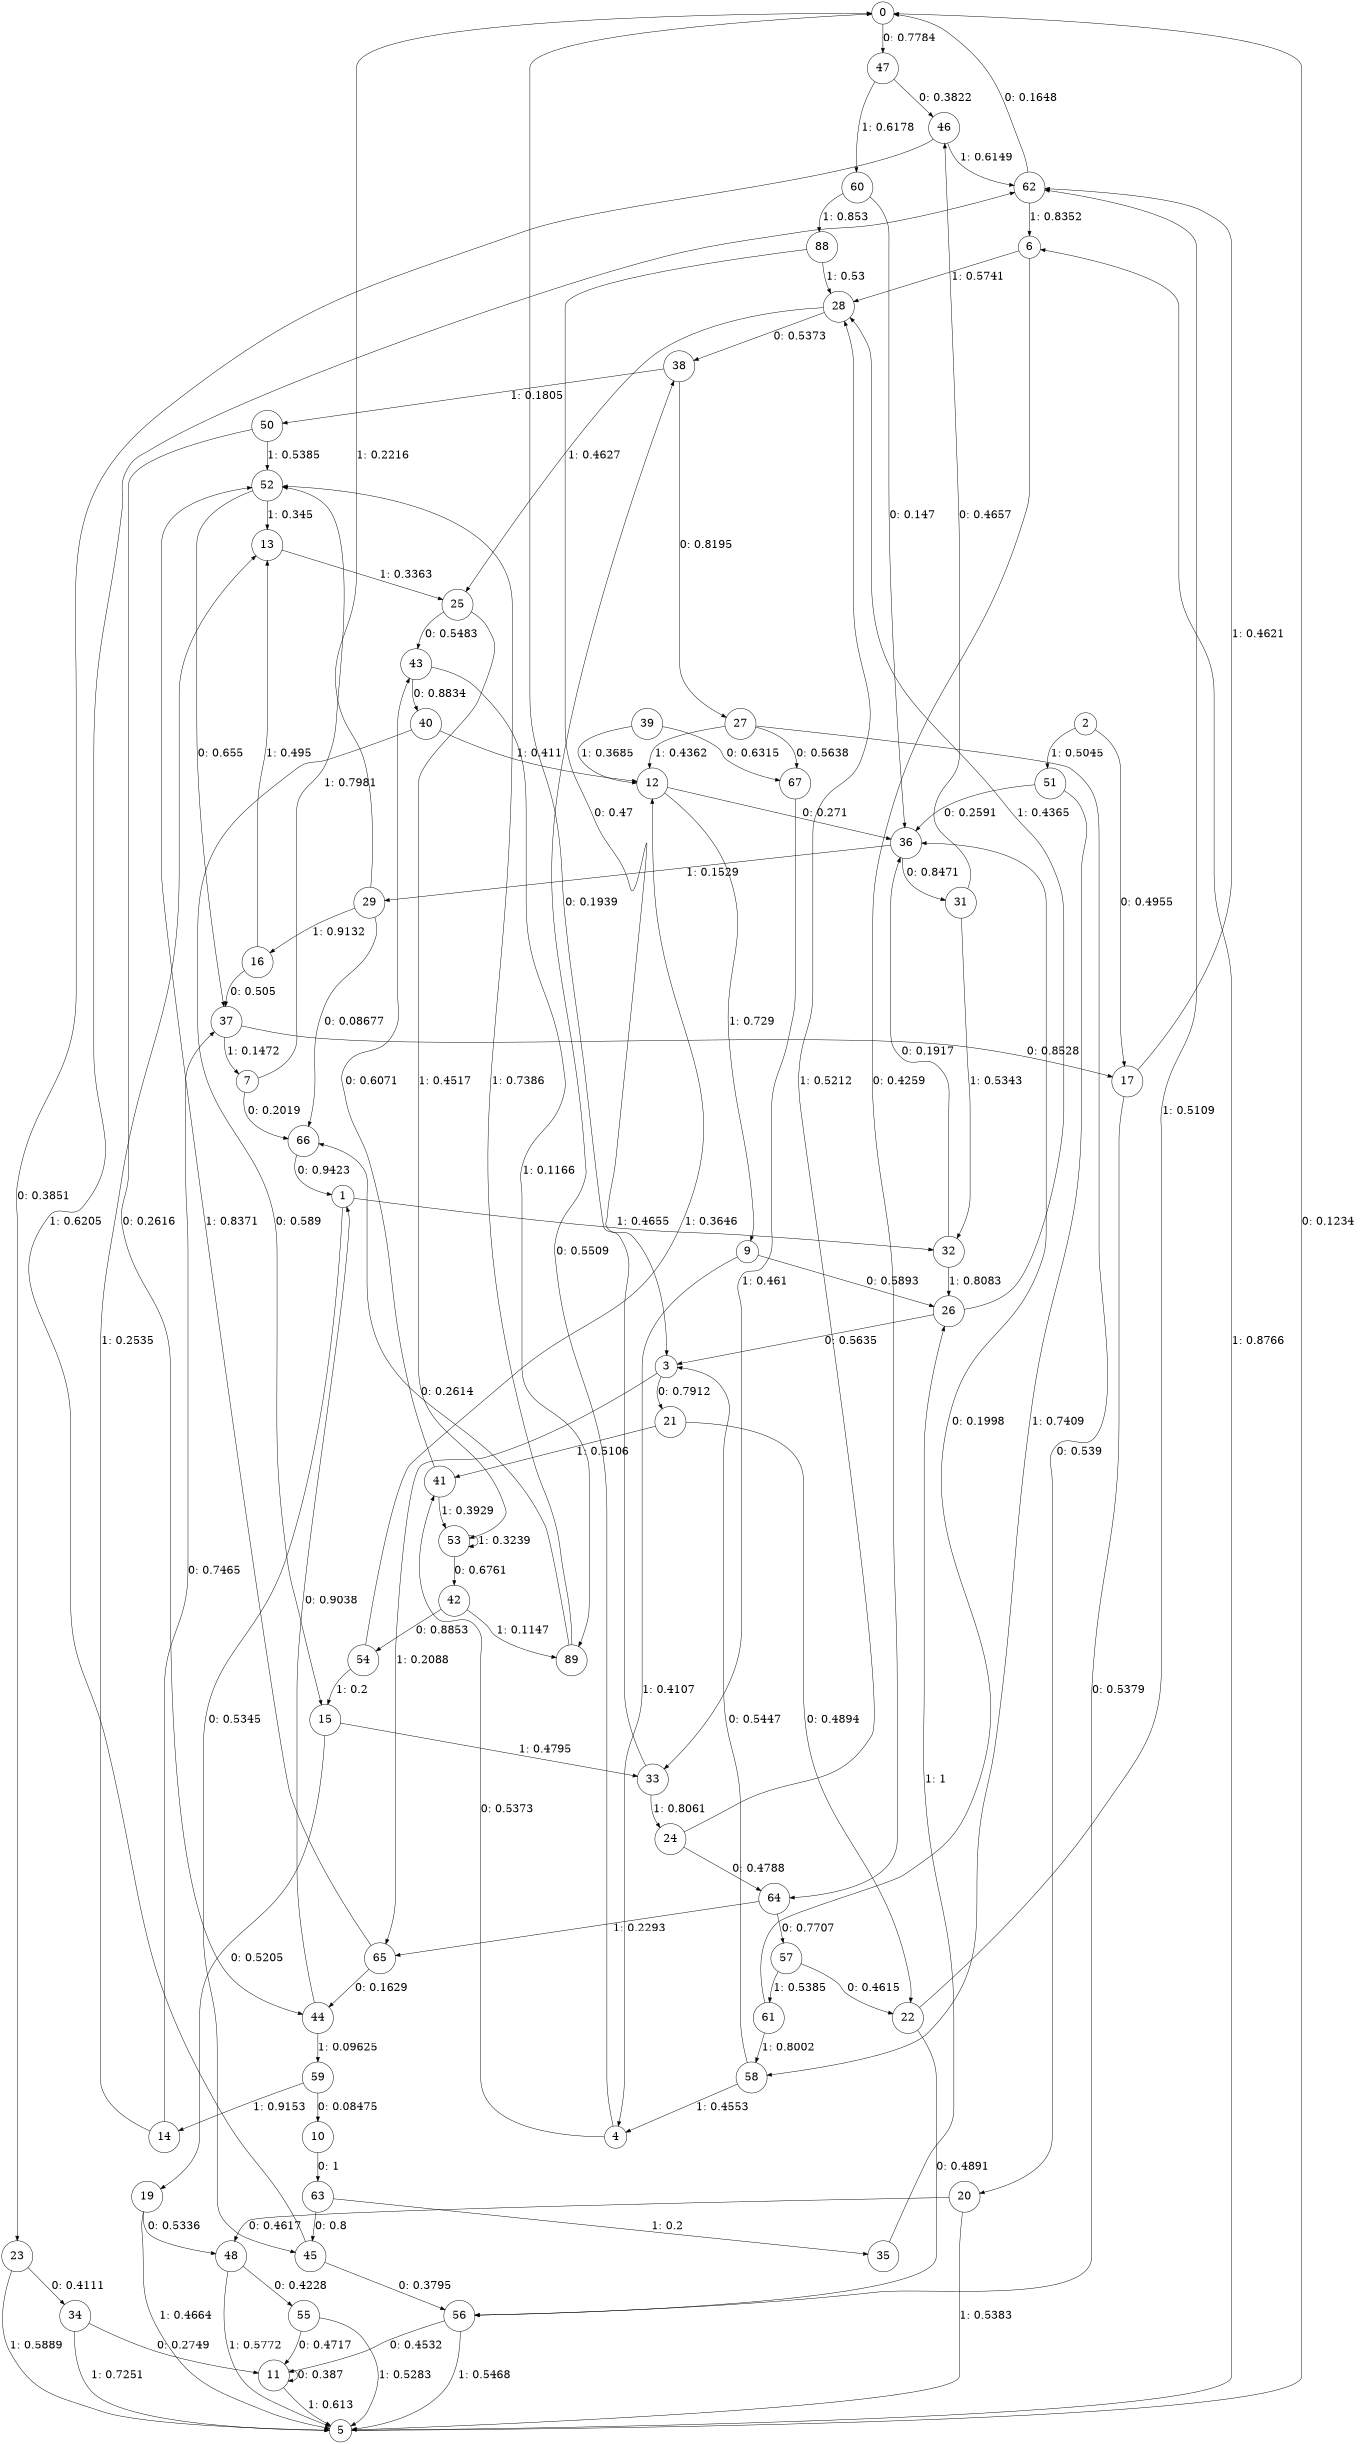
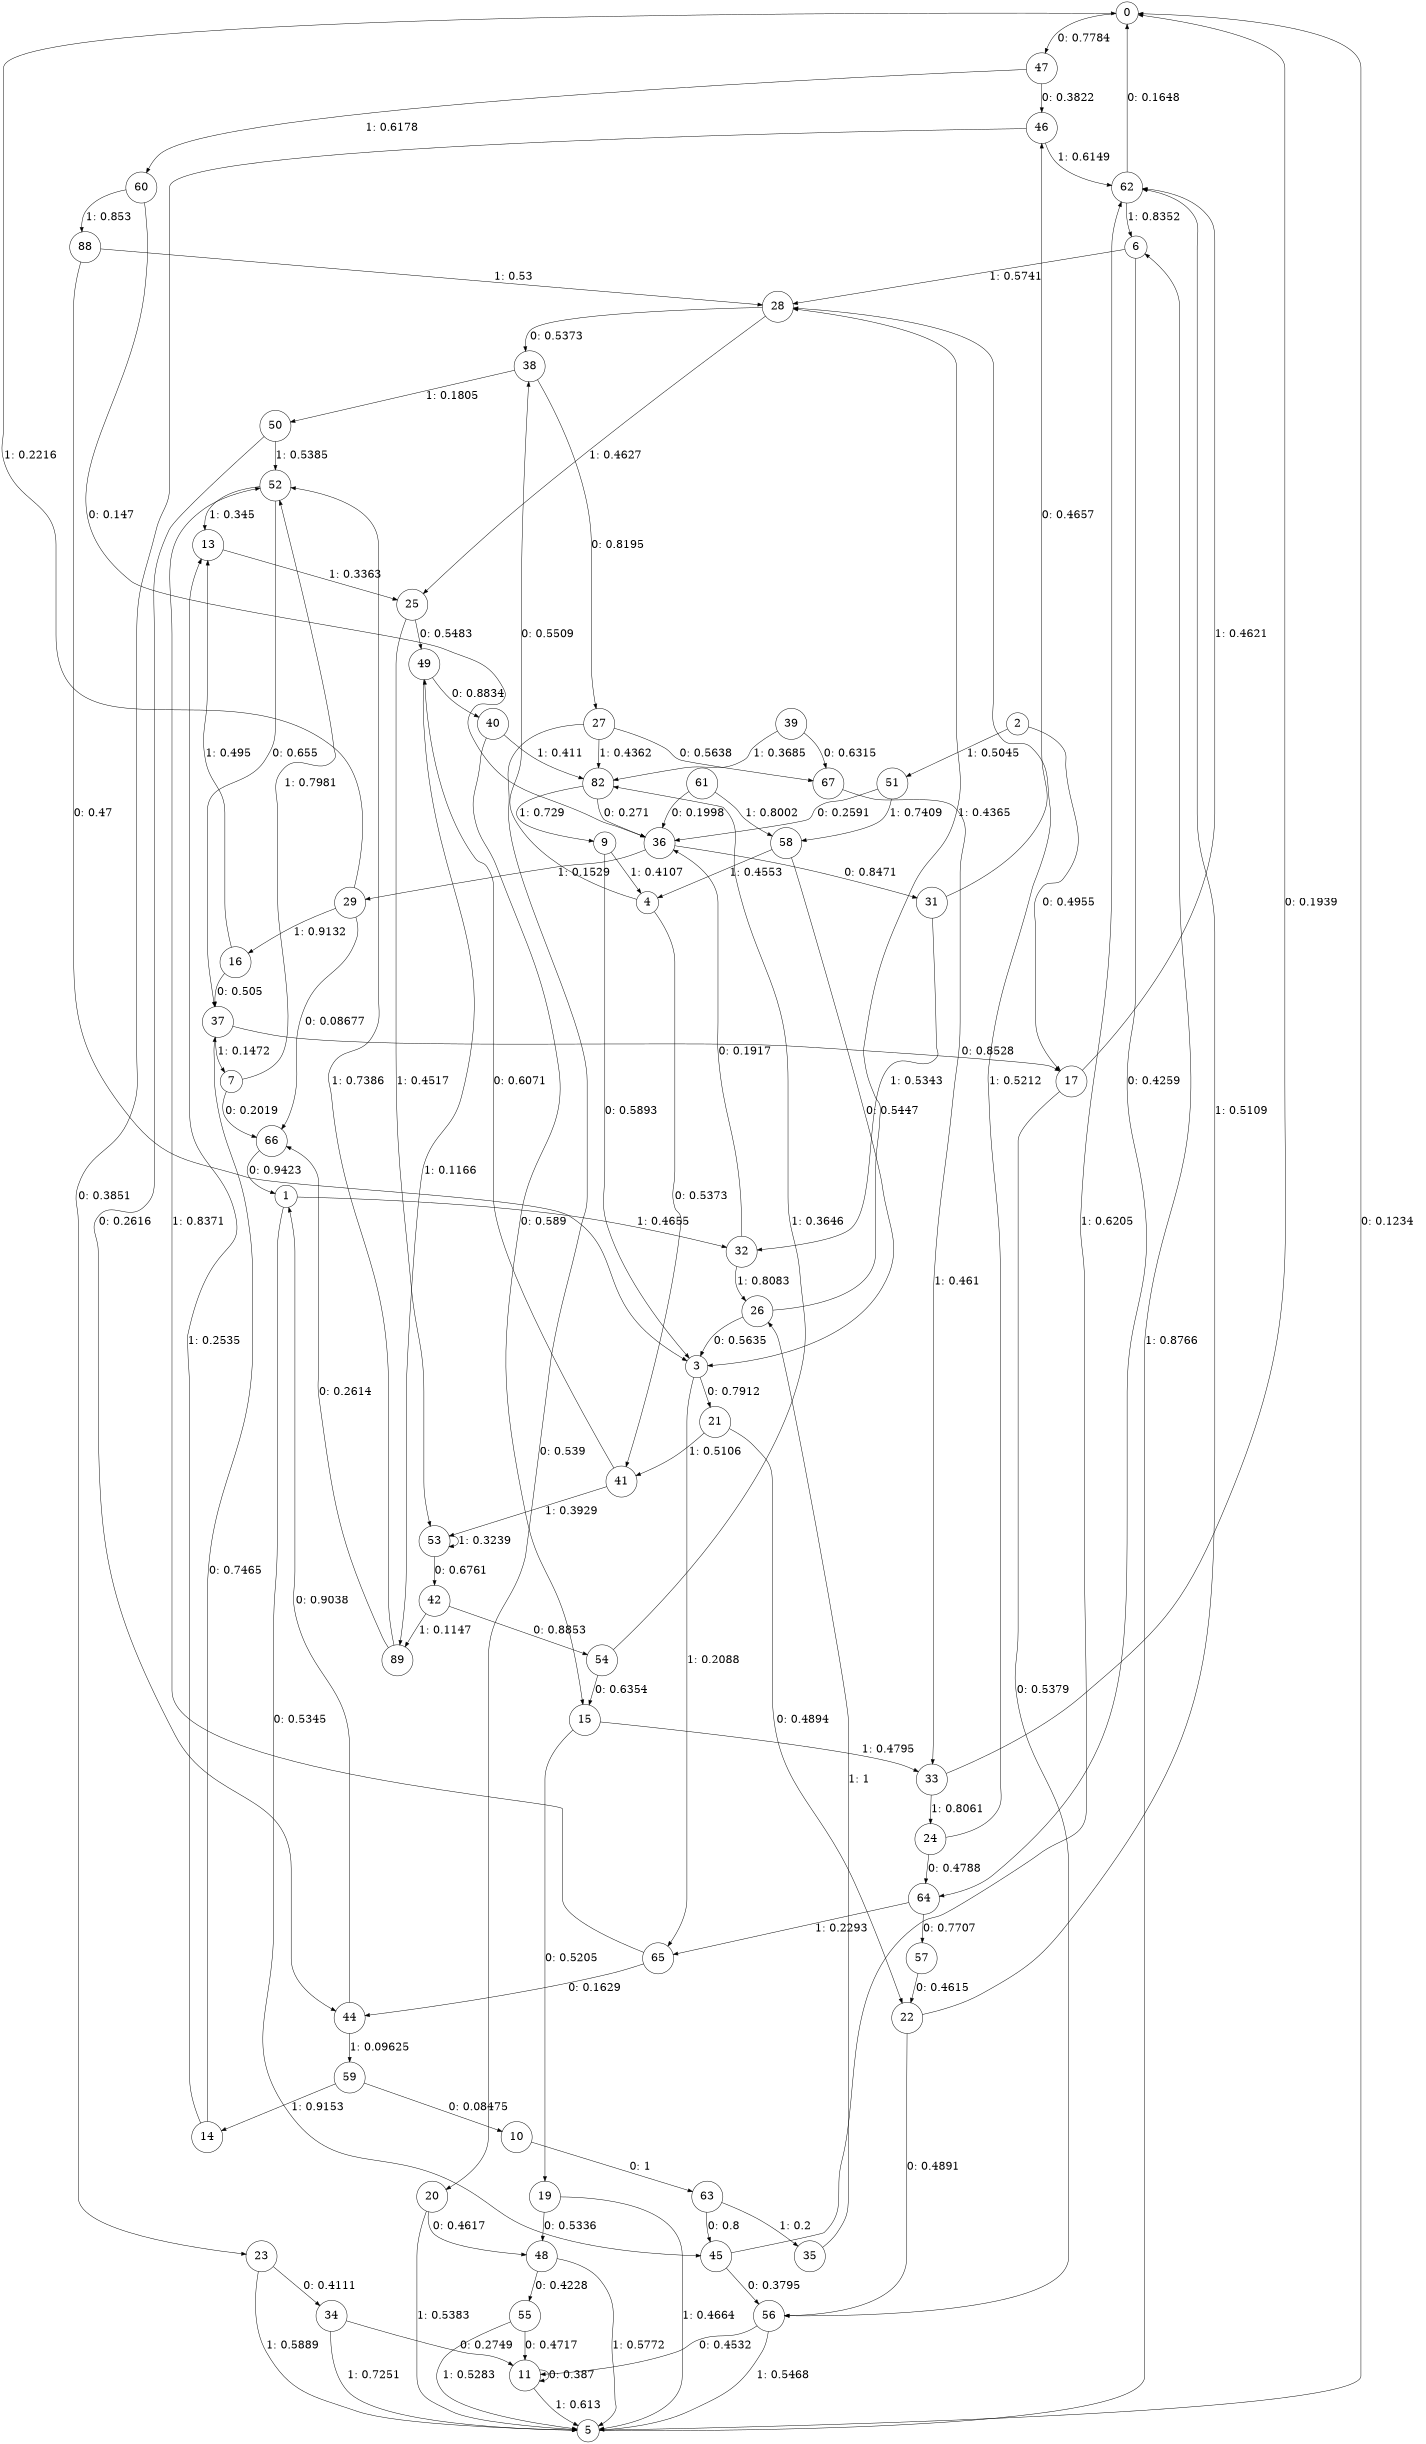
(416, 664) -> (424, 664)
(652, 783) -> (598, 783)
(844, 1280) -> (605, 1116)
(362, 1690) -> (627, 1690)
(773, 1984) -> none
